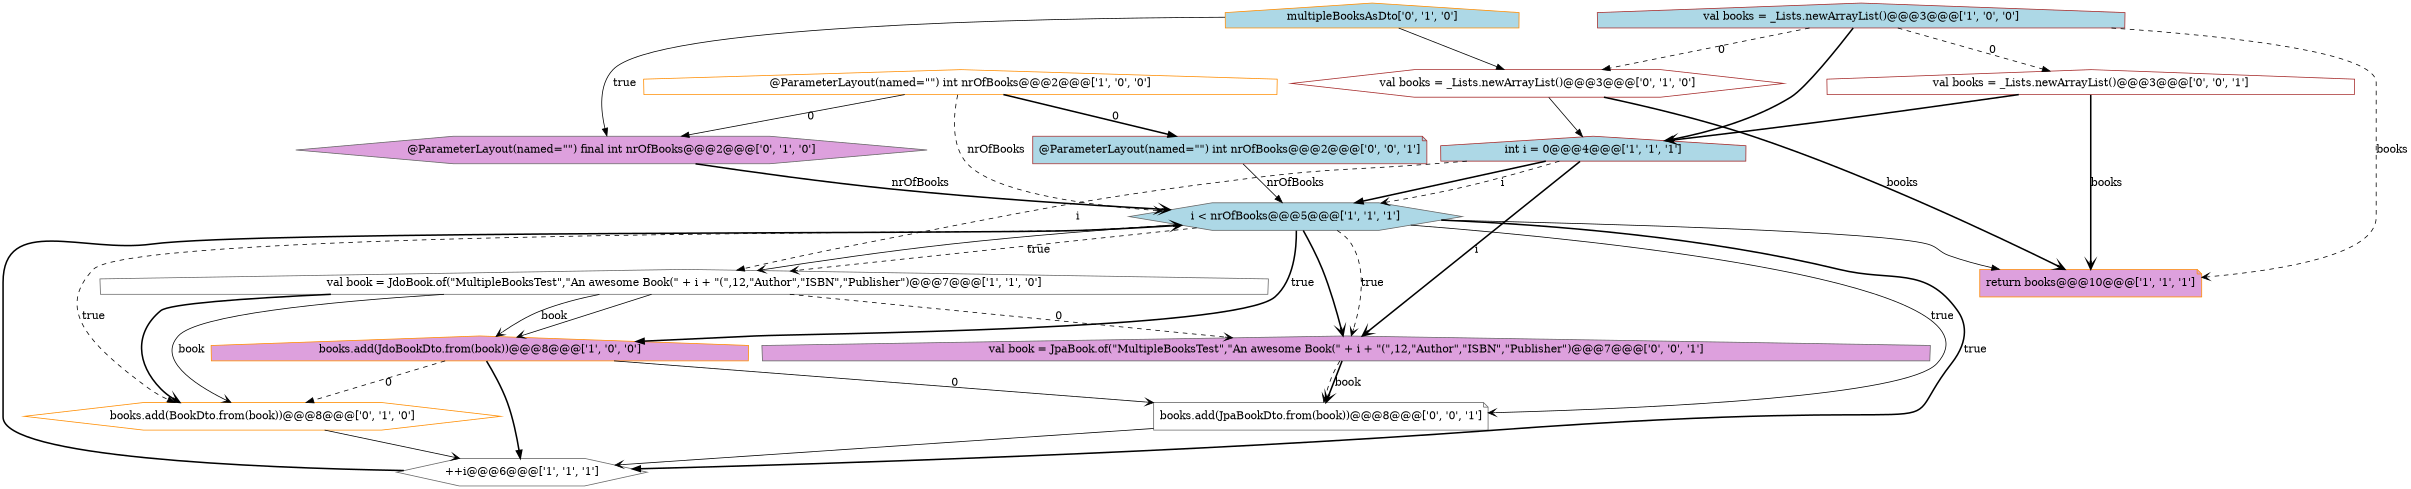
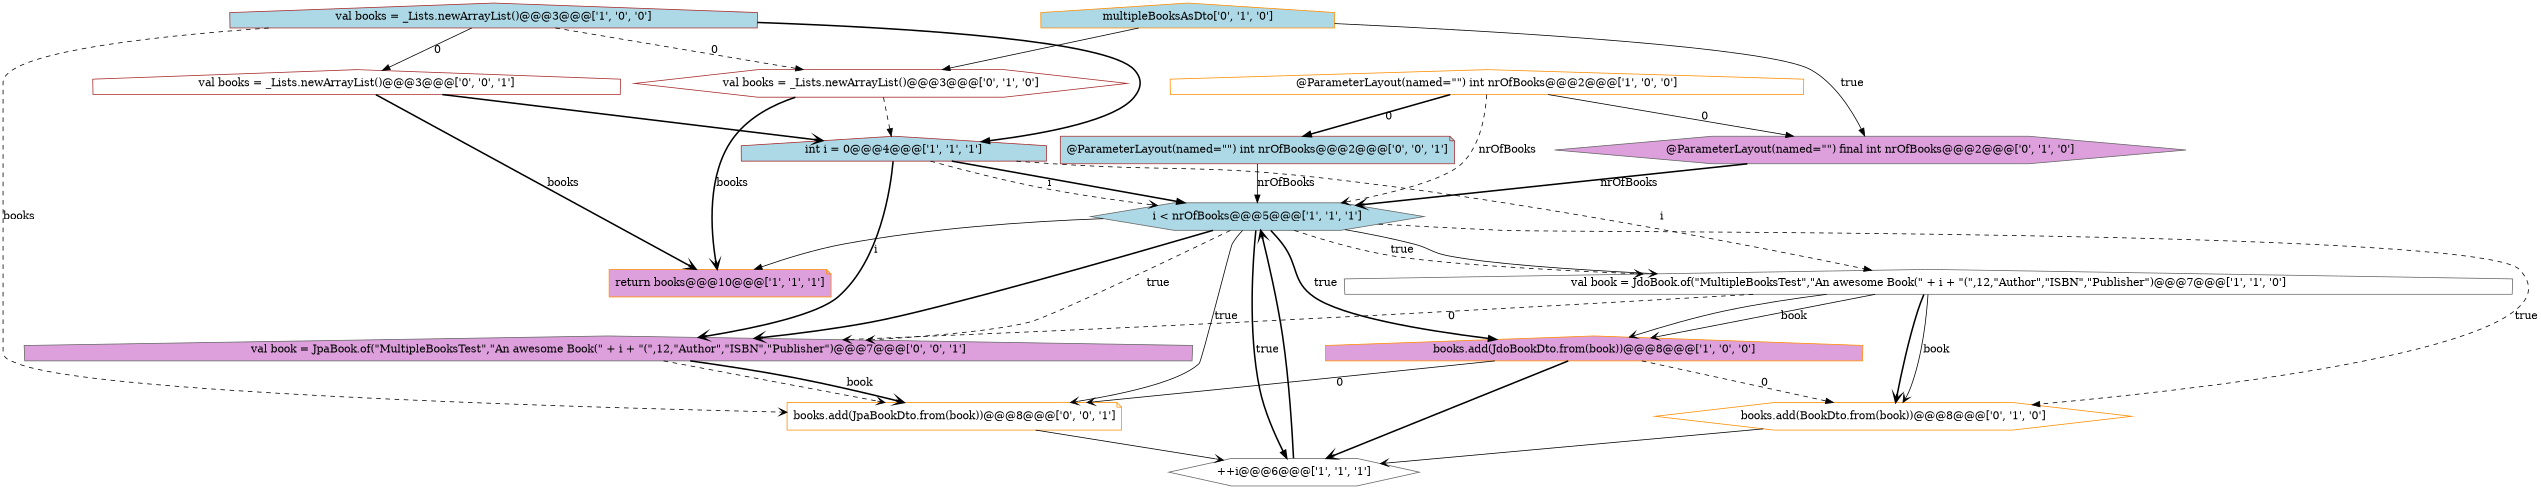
(1970, 48) -> (430, 48)
(2376, 105) -> (115, 380)
(1563, 114) -> (887, 113)
(508, 404) -> (1451, 408)
(1321, 416) -> (954, 416)
